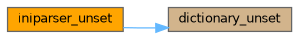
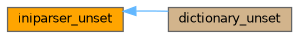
(140, 28) -> (152, 11)
